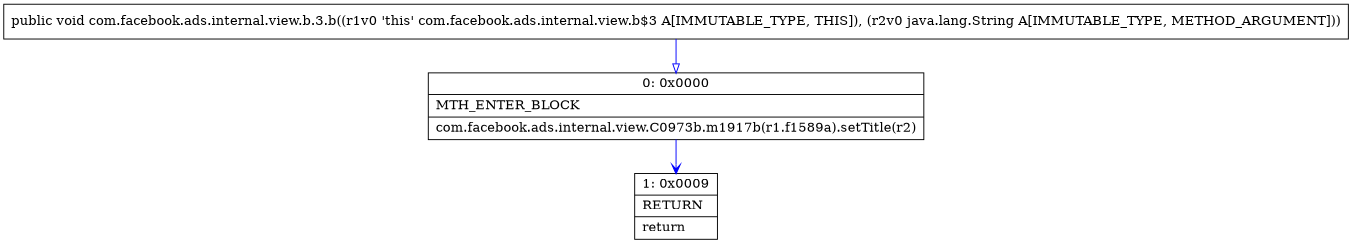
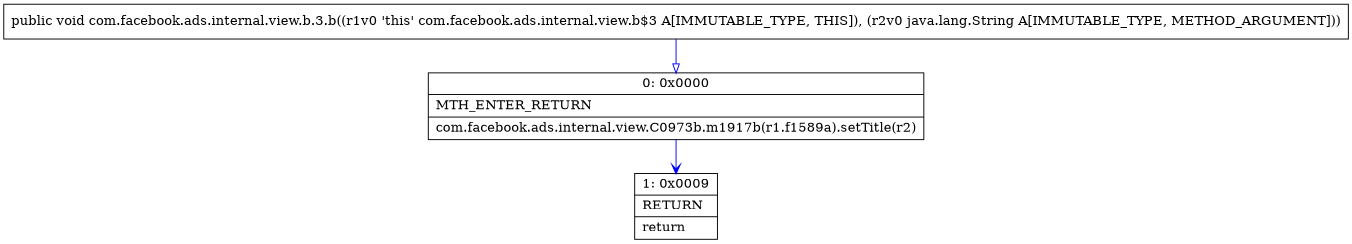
(508, 105) -> (514, 105)
